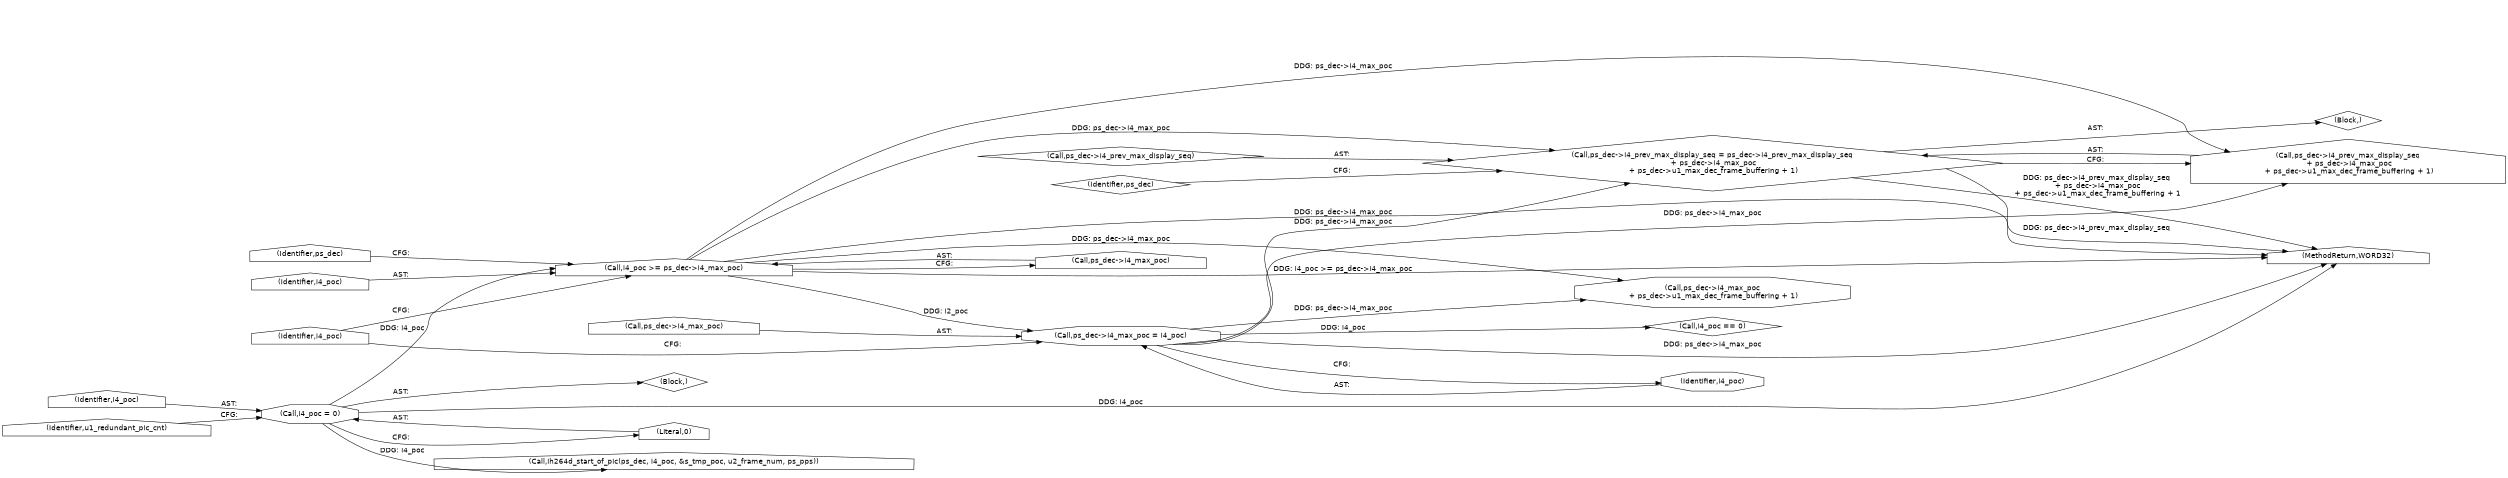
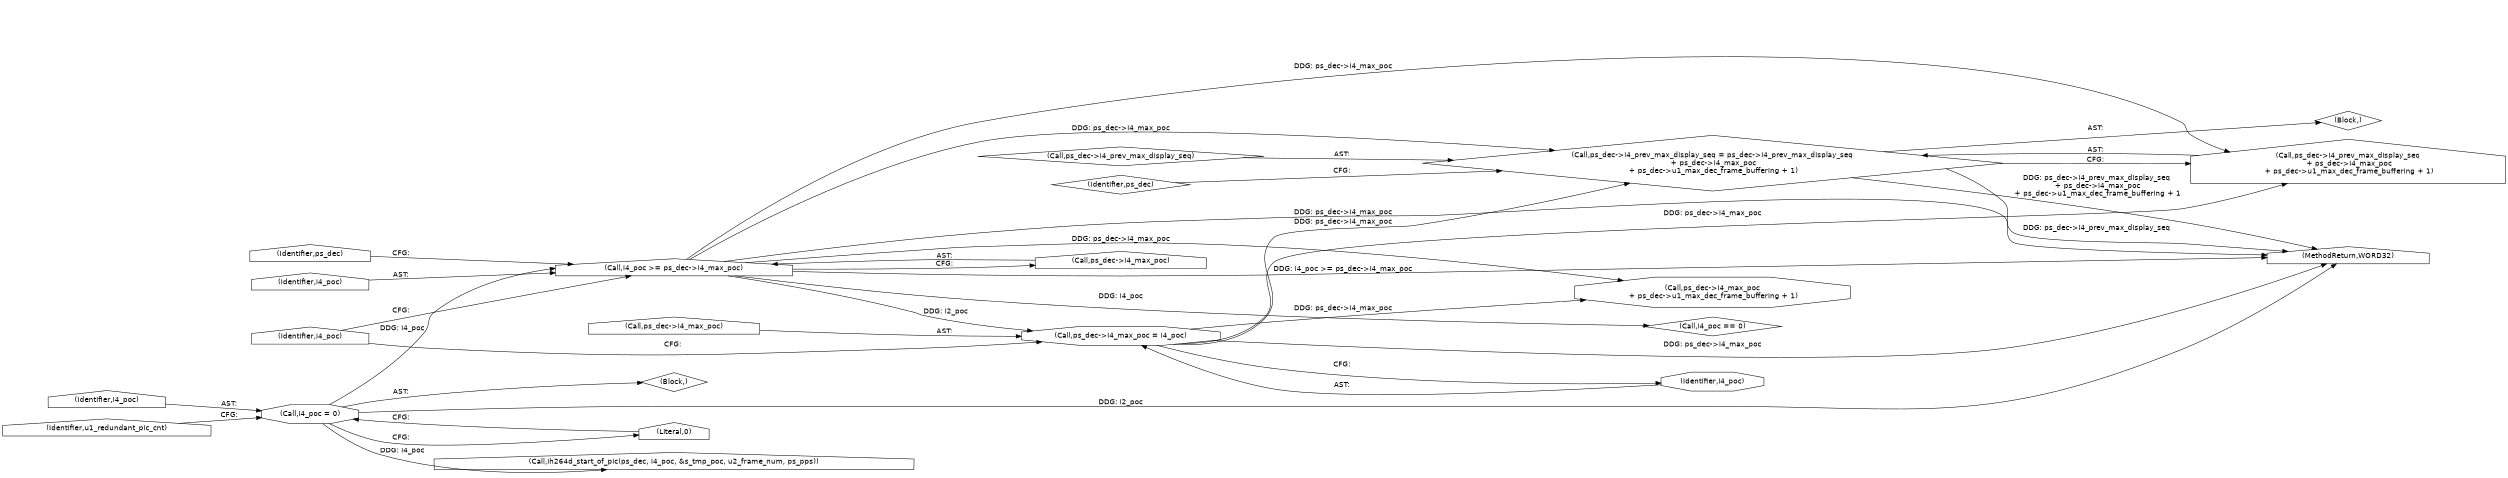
(1433, 331) -> (1189, 312)
(1121, 402) -> (1121, 402)
(402, 418) -> (402, 418)
